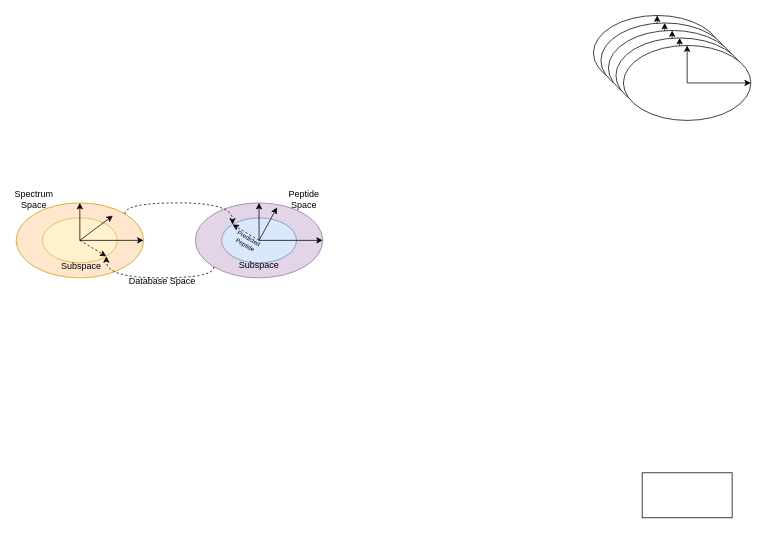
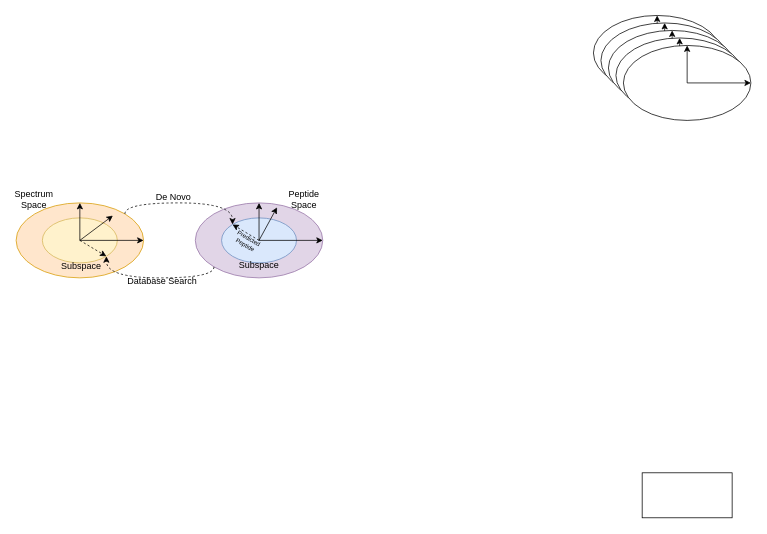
none -> (174, 198)
(162, 282) -> (162, 282)
